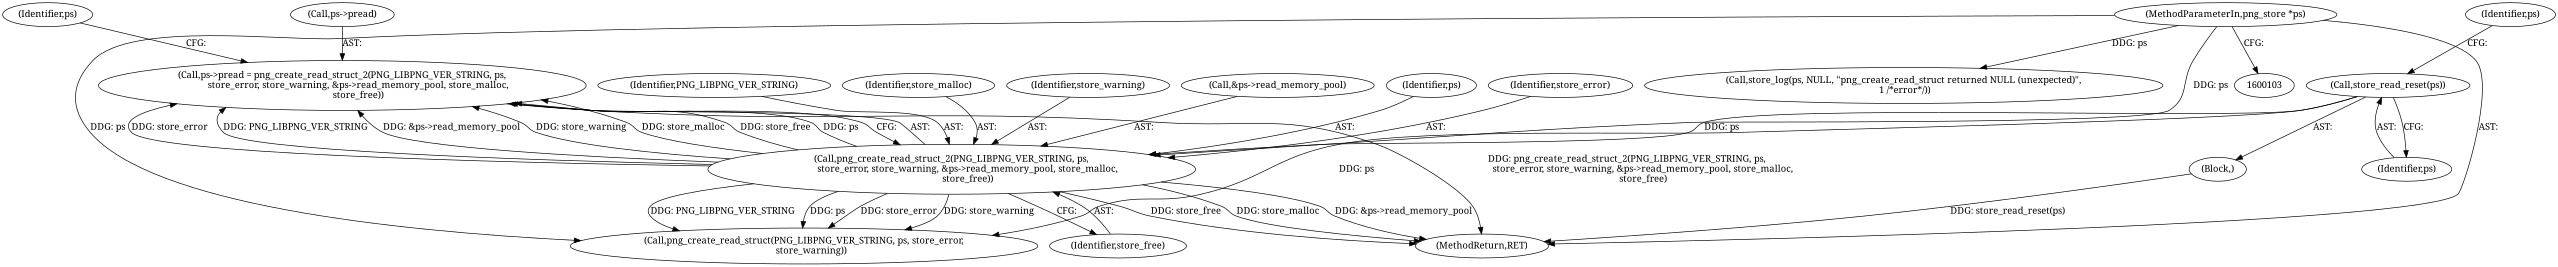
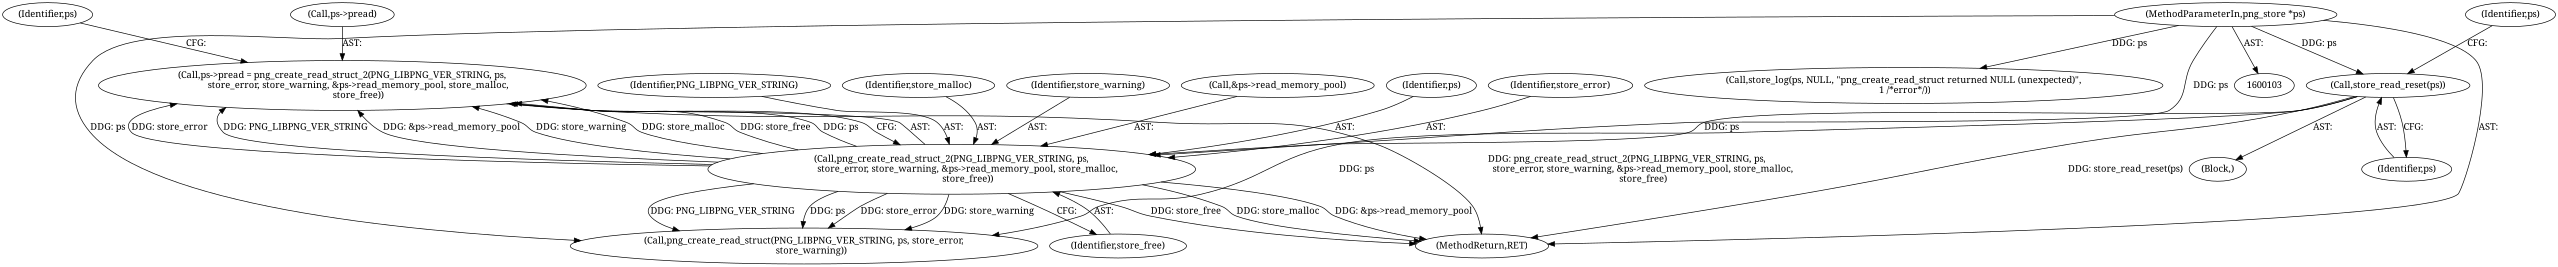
(2255, 44) -> (2255, 44)
none -> (2304, 49)
(1872, 215) -> (1946, 167)
